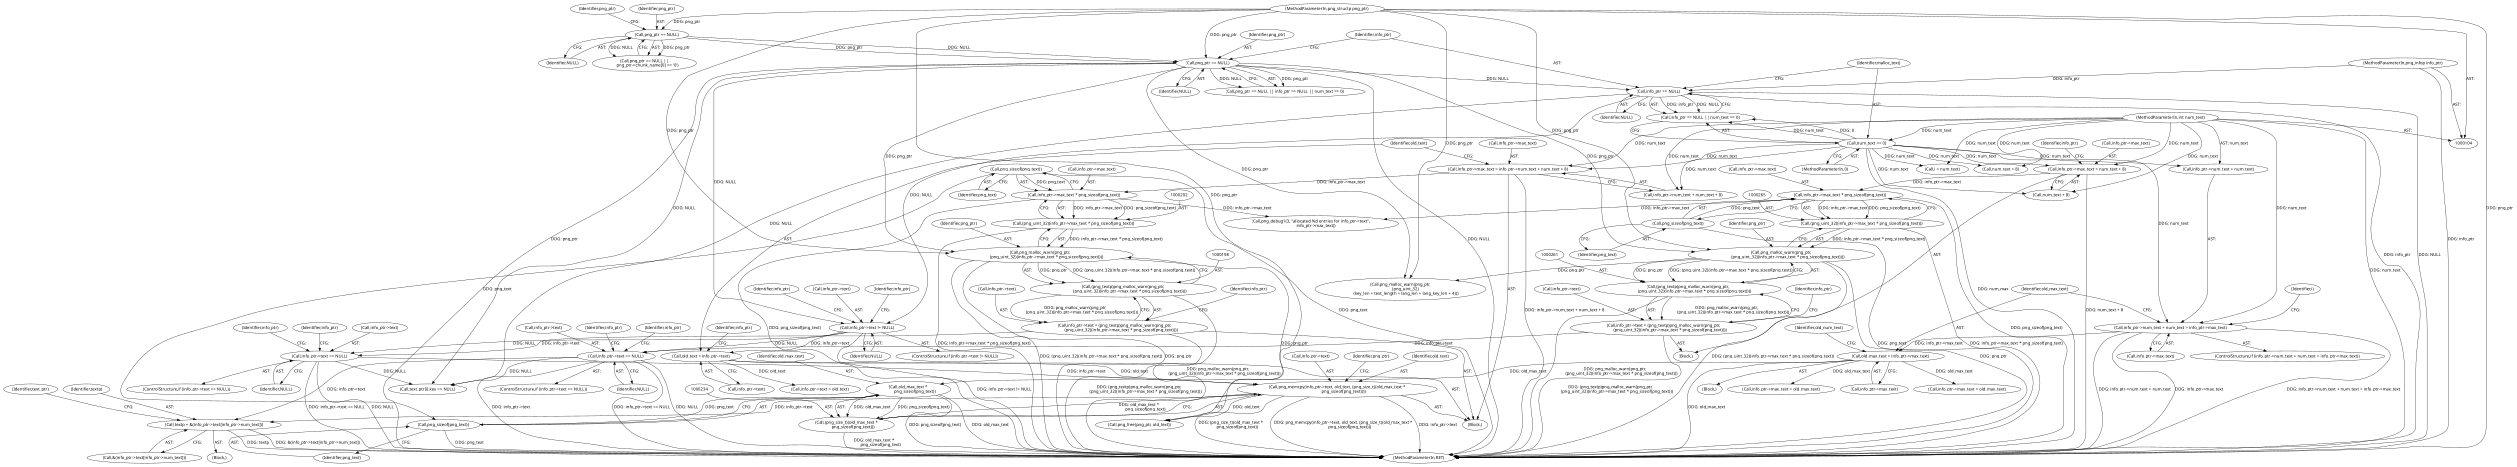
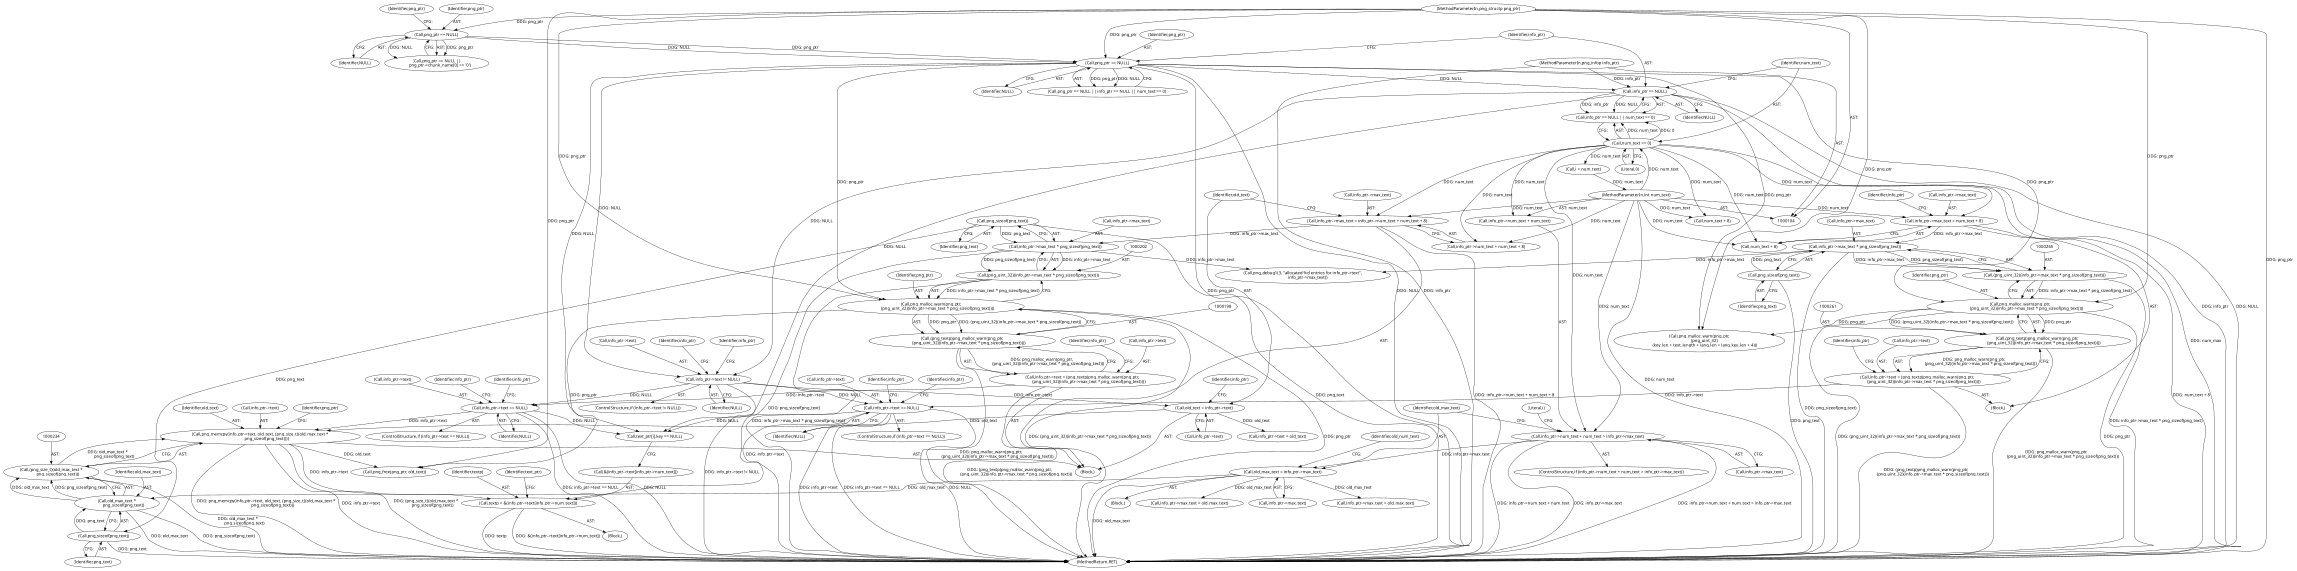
(1879, 63) -> (1801, 63)
(2030, 126) -> (1608, 181)
(1825, 169) -> (1630, 169)
(2303, 289) -> (1536, 408)
(186, 442) -> (646, 453)
(1419, 458) -> (1097, 562)
none -> (105, 483)
